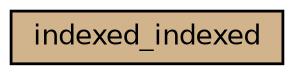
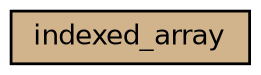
(147, 37) -> (130, 37)
